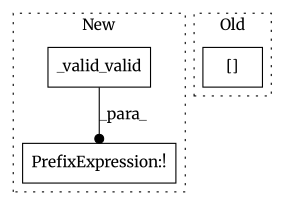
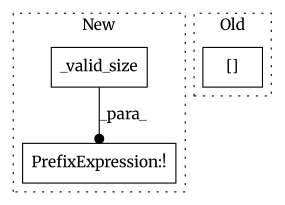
(99, 67) -> (99, 67)
